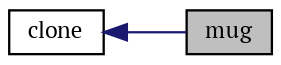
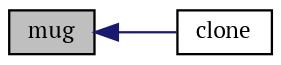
(157, 32) -> (148, 32)
